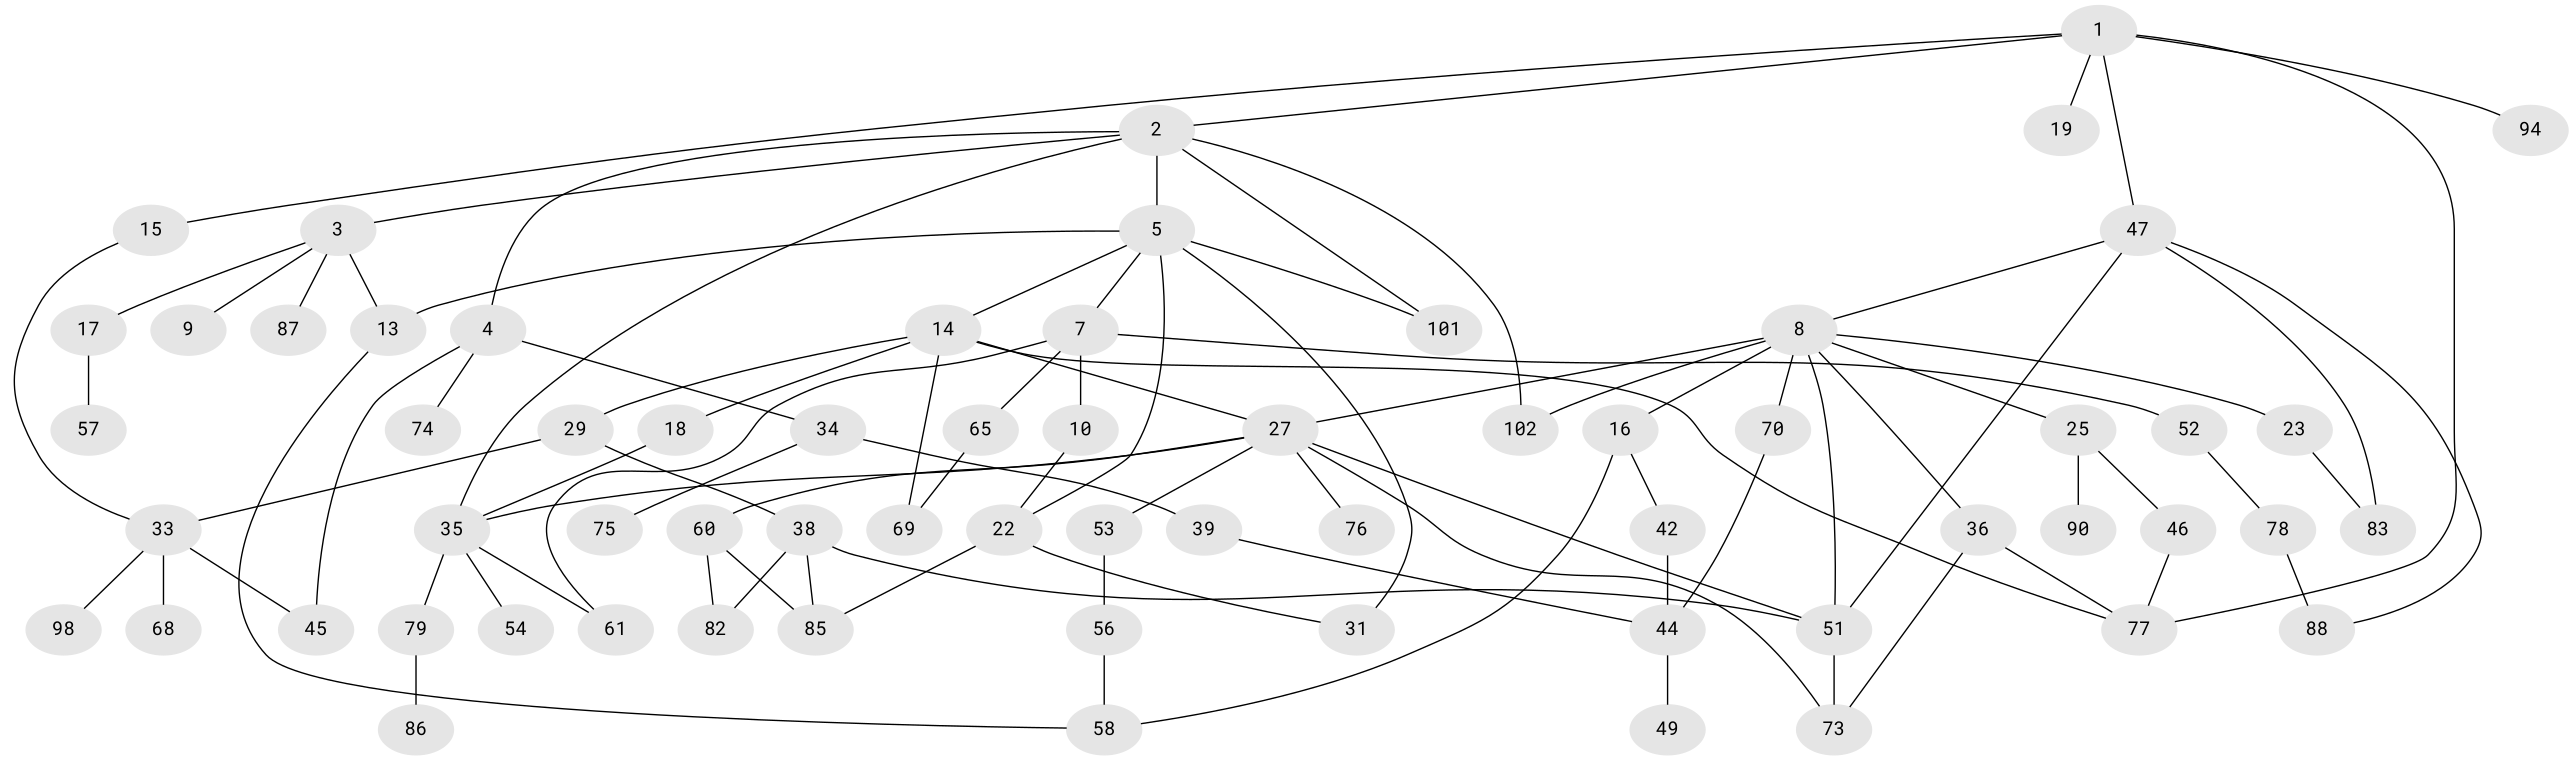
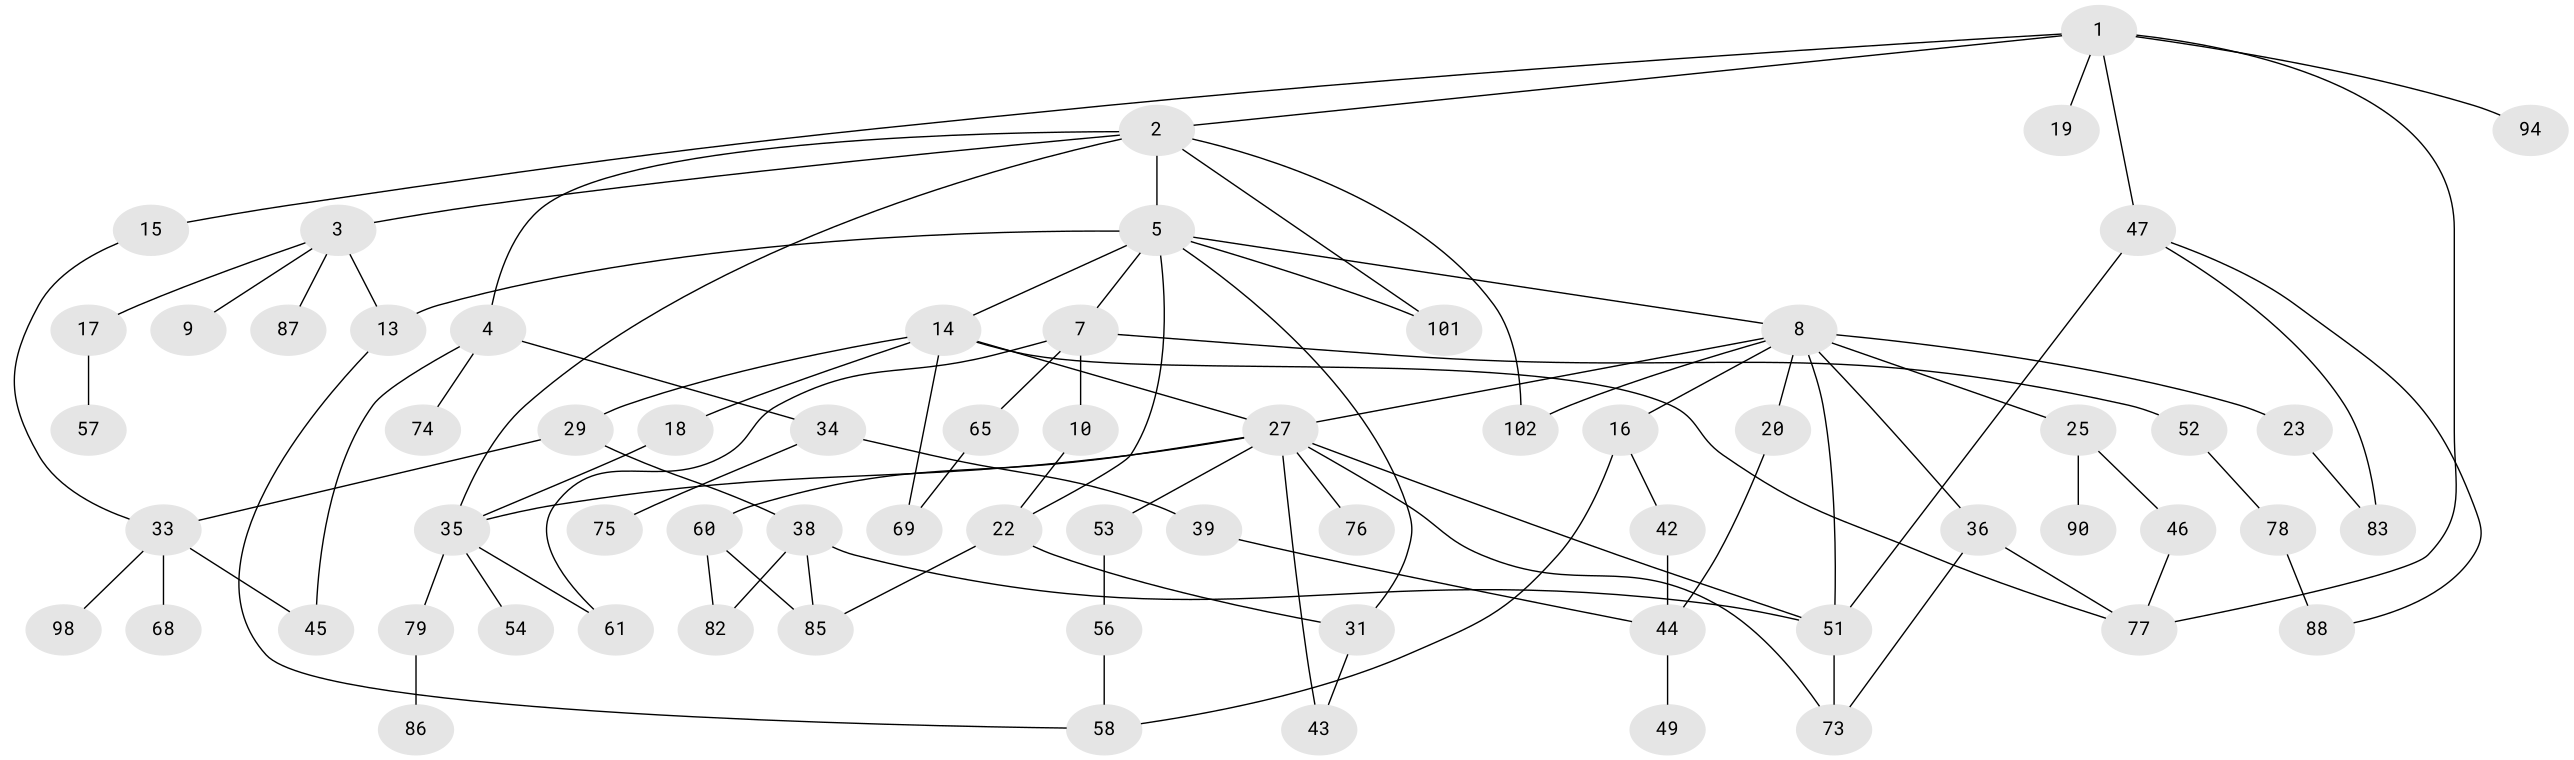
(1969, 280) -> (1492, 282)
(1773, 430) -> (1773, 430)
none -> (1319, 730)
